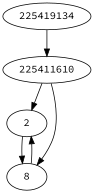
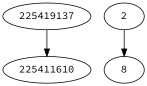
(47, 16) -> (47, 16)
(38, 93) -> none
(56, 123) -> none
(32, 154) -> none
